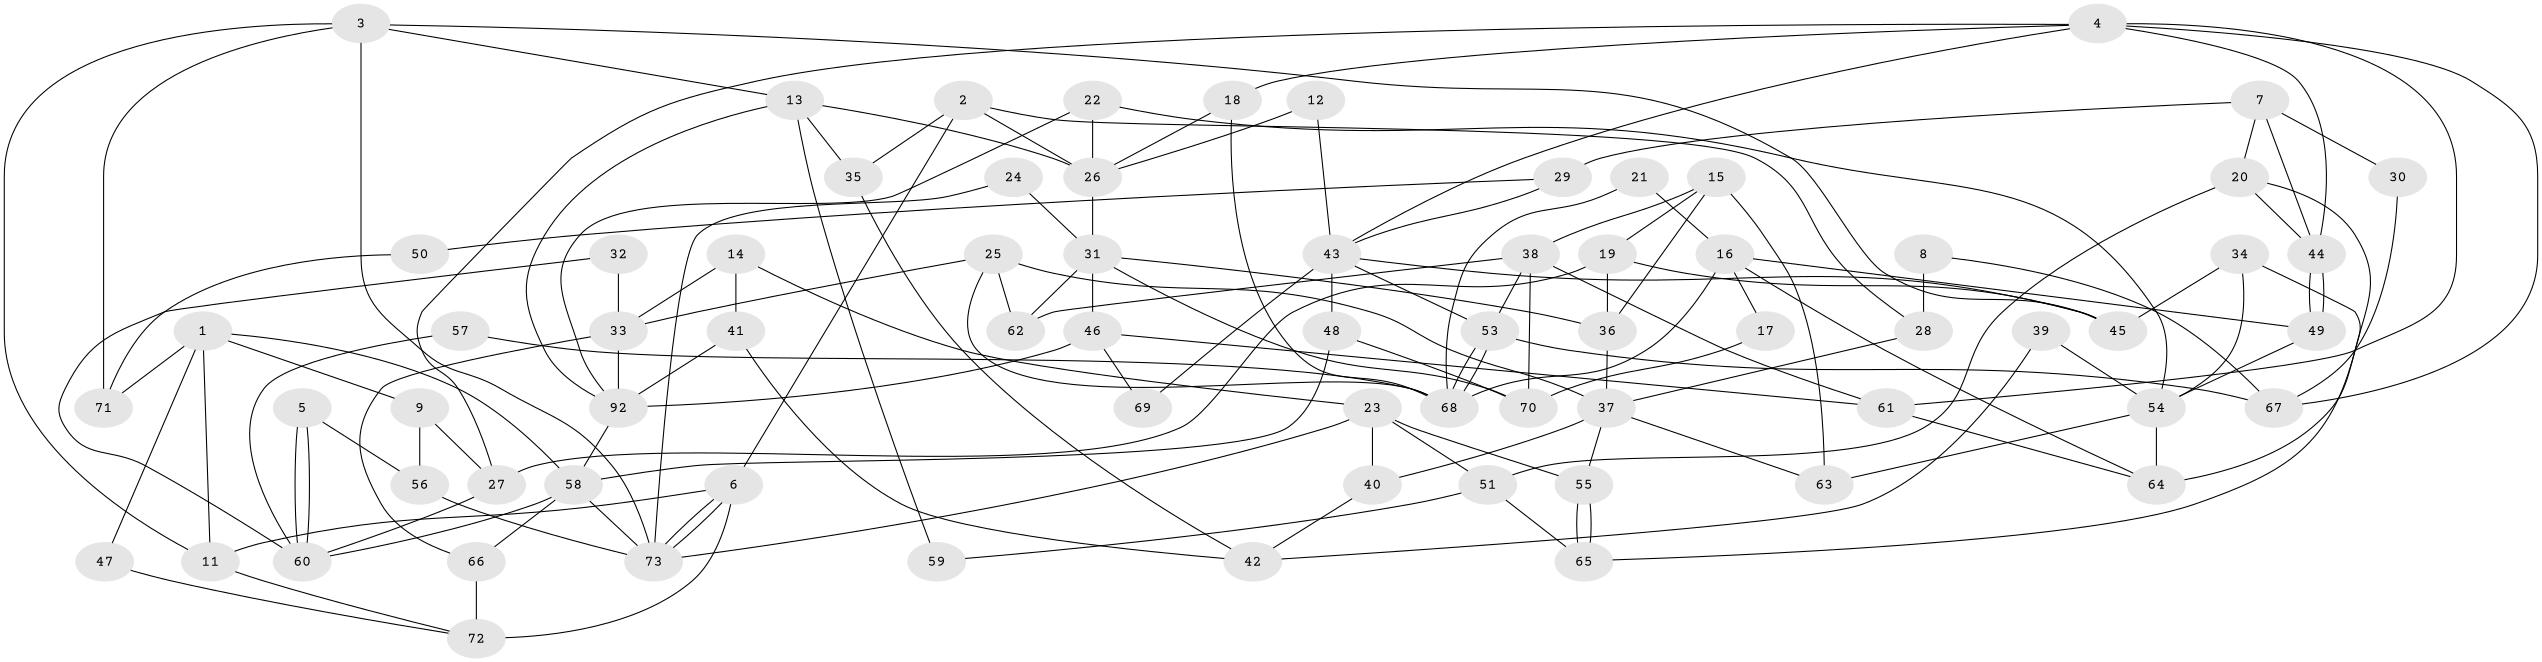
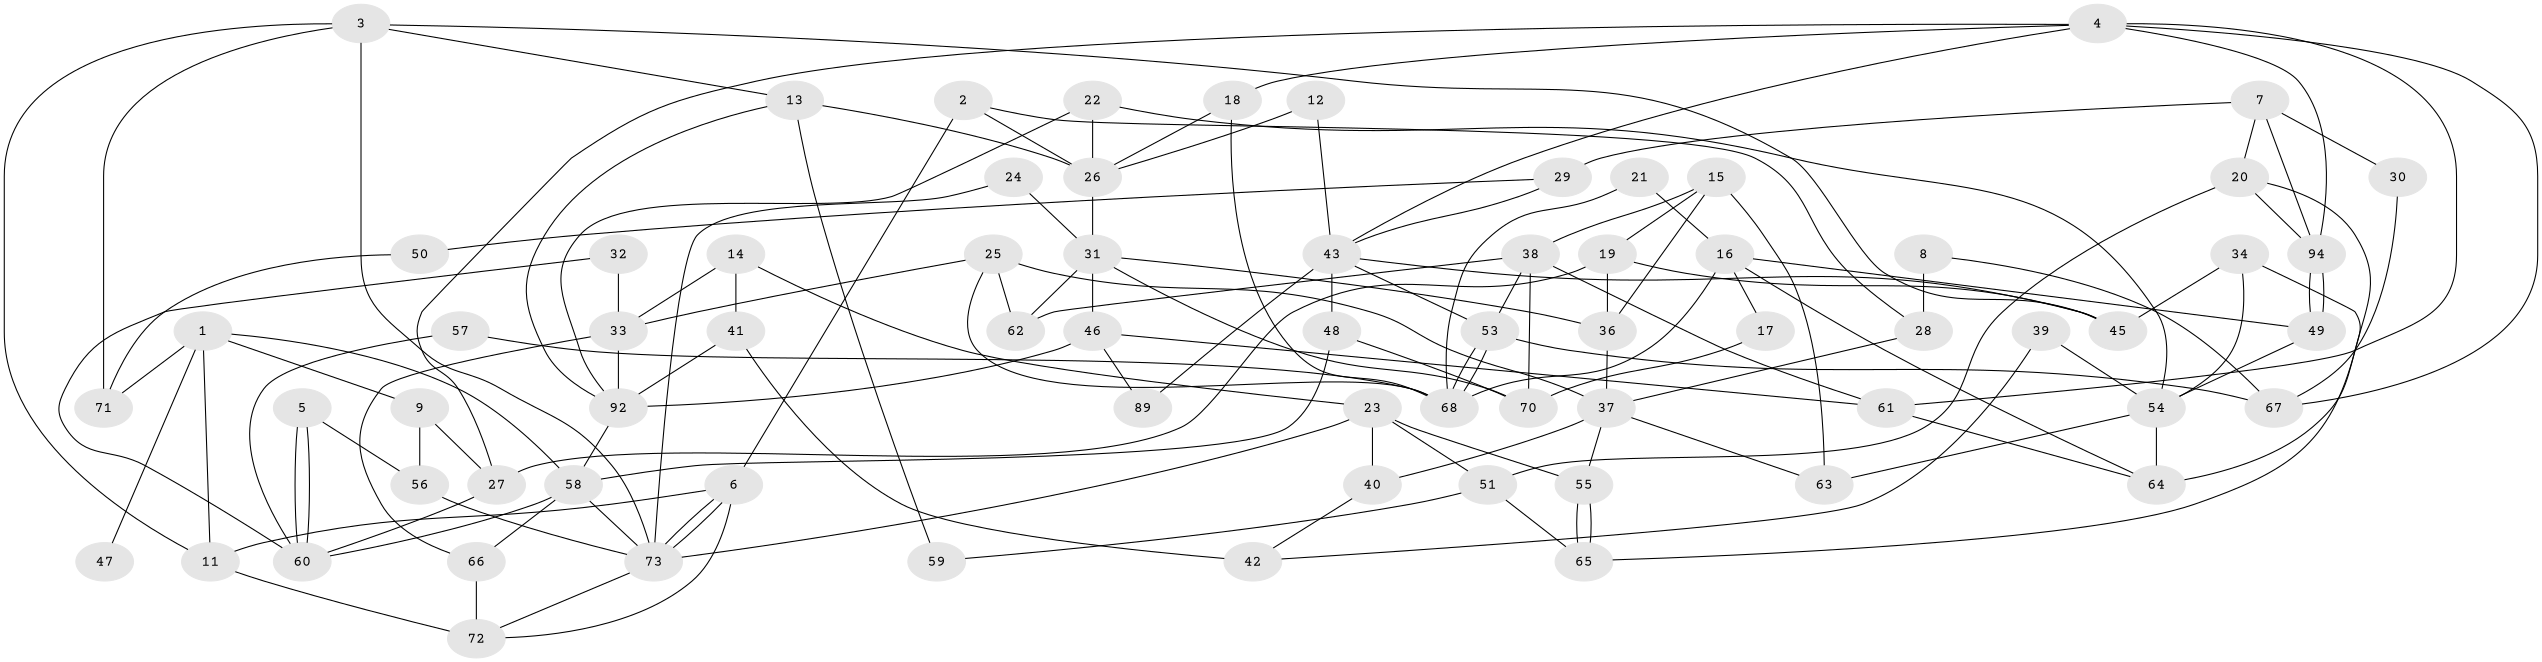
(853, 177) -> none
(2317, 254) -> (2317, 254)
(1143, 408) -> (1143, 408)
(289, 605) -> (565, 600)
